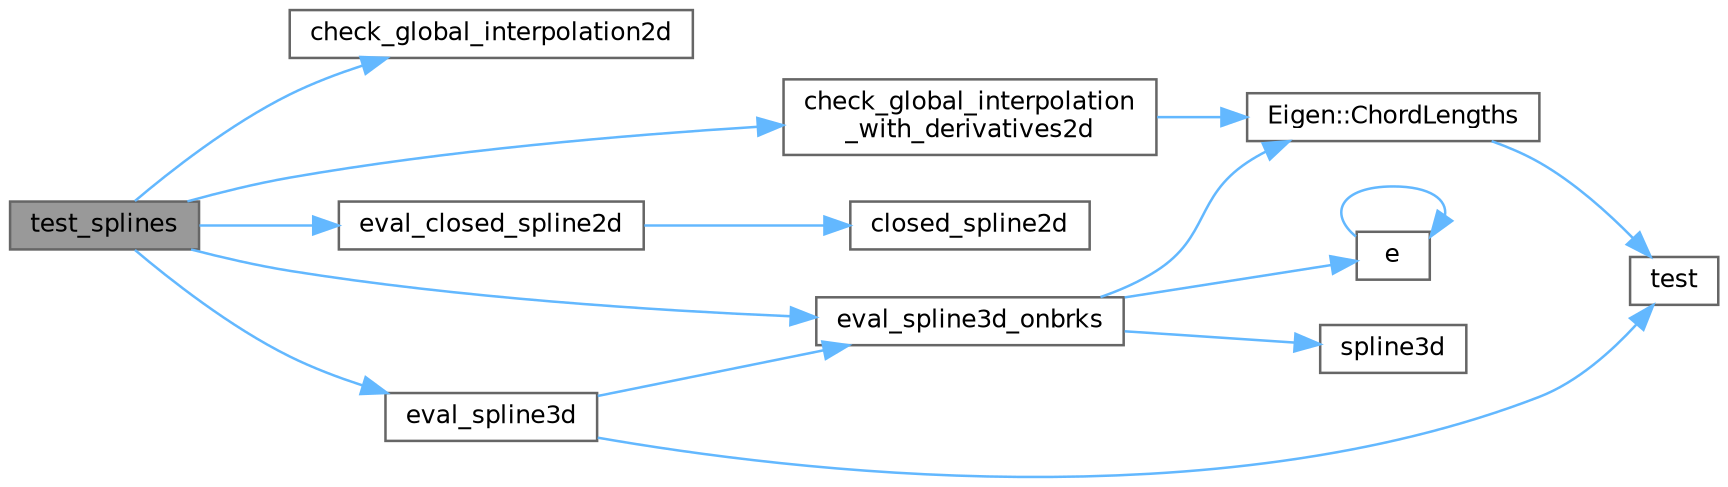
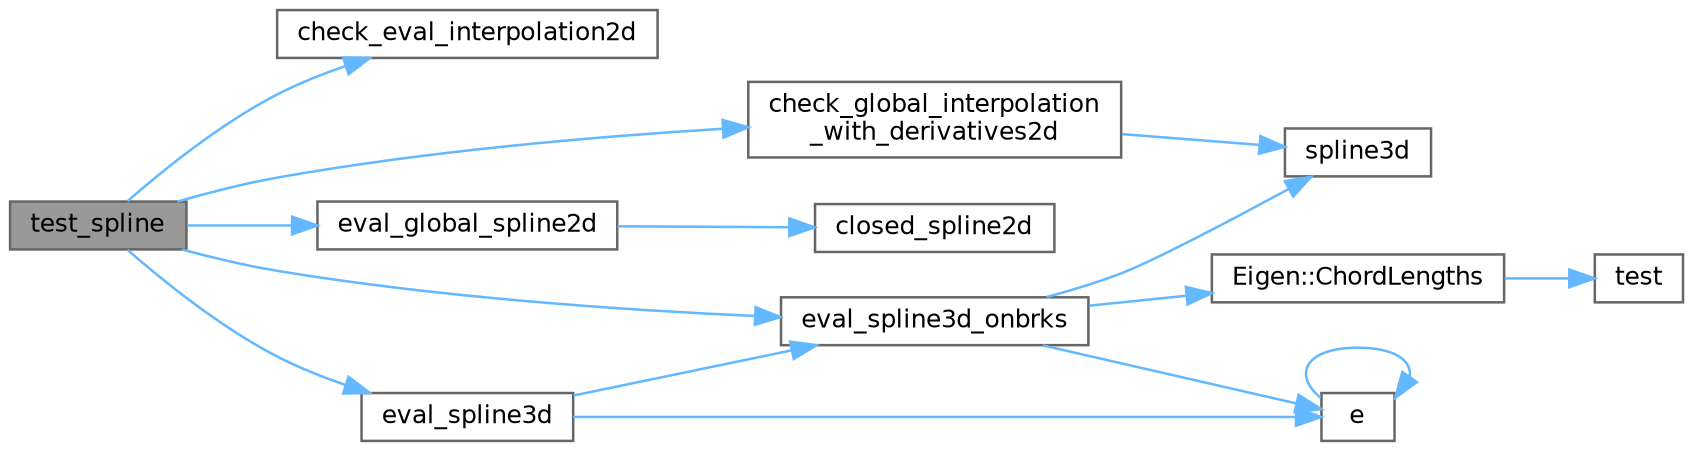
(491, 34) -> (467, 34)
(1189, 117) -> (1191, 140)
(105, 225) -> (98, 225)
(491, 225) -> (467, 225)
(1133, 474) -> (934, 417)
